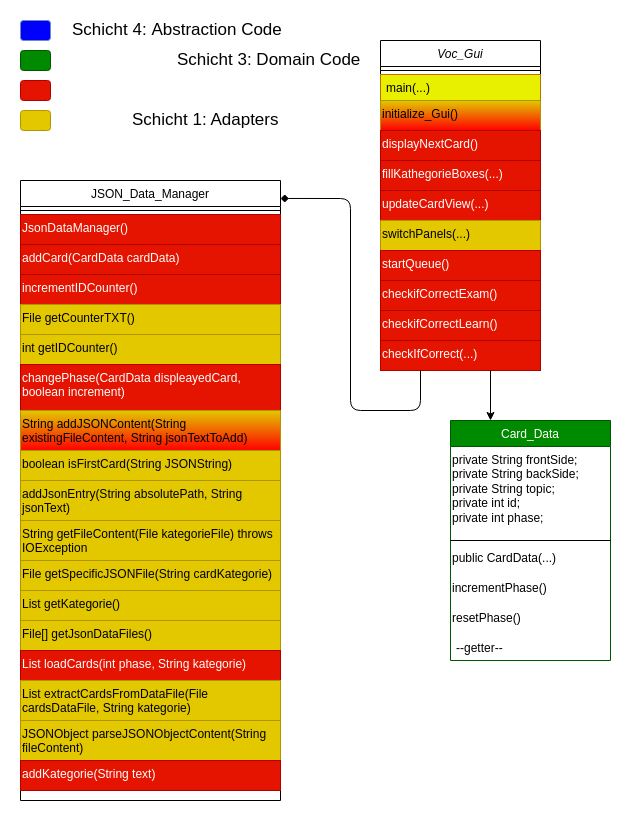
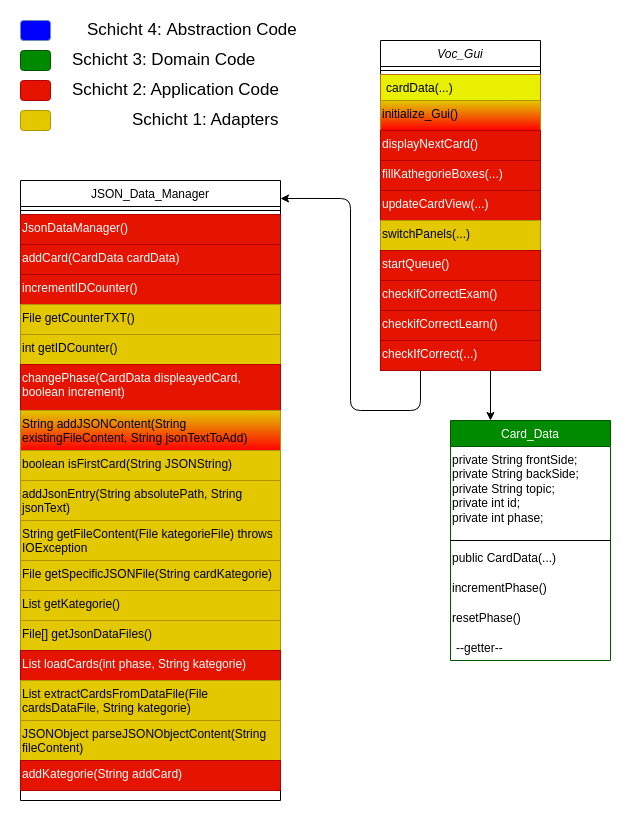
(181, 31) -> (196, 31)
(271, 61) -> (166, 61)
(410, 88) -> (425, 88)
none -> (181, 91)
(289, 198) -> (288, 198)
(102, 775) -> (112, 775)
